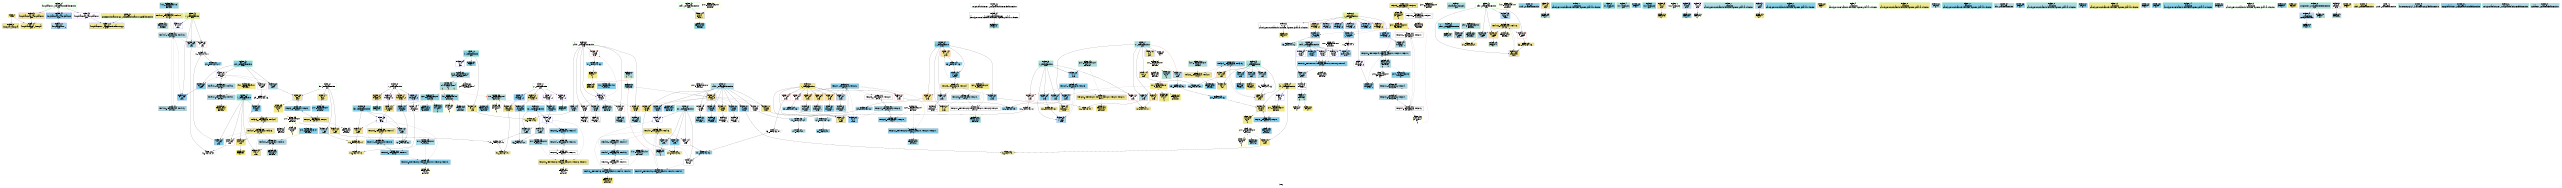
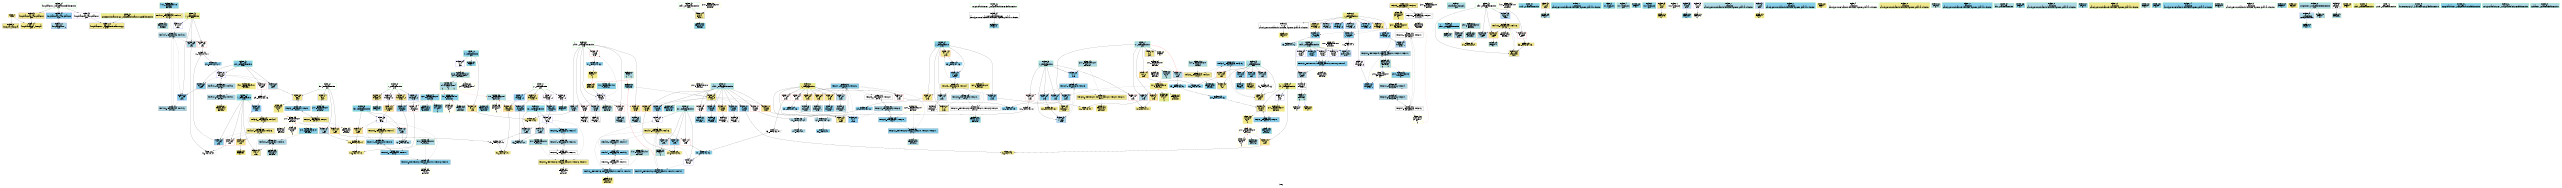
(1161, 53) -> (1161, 53)
